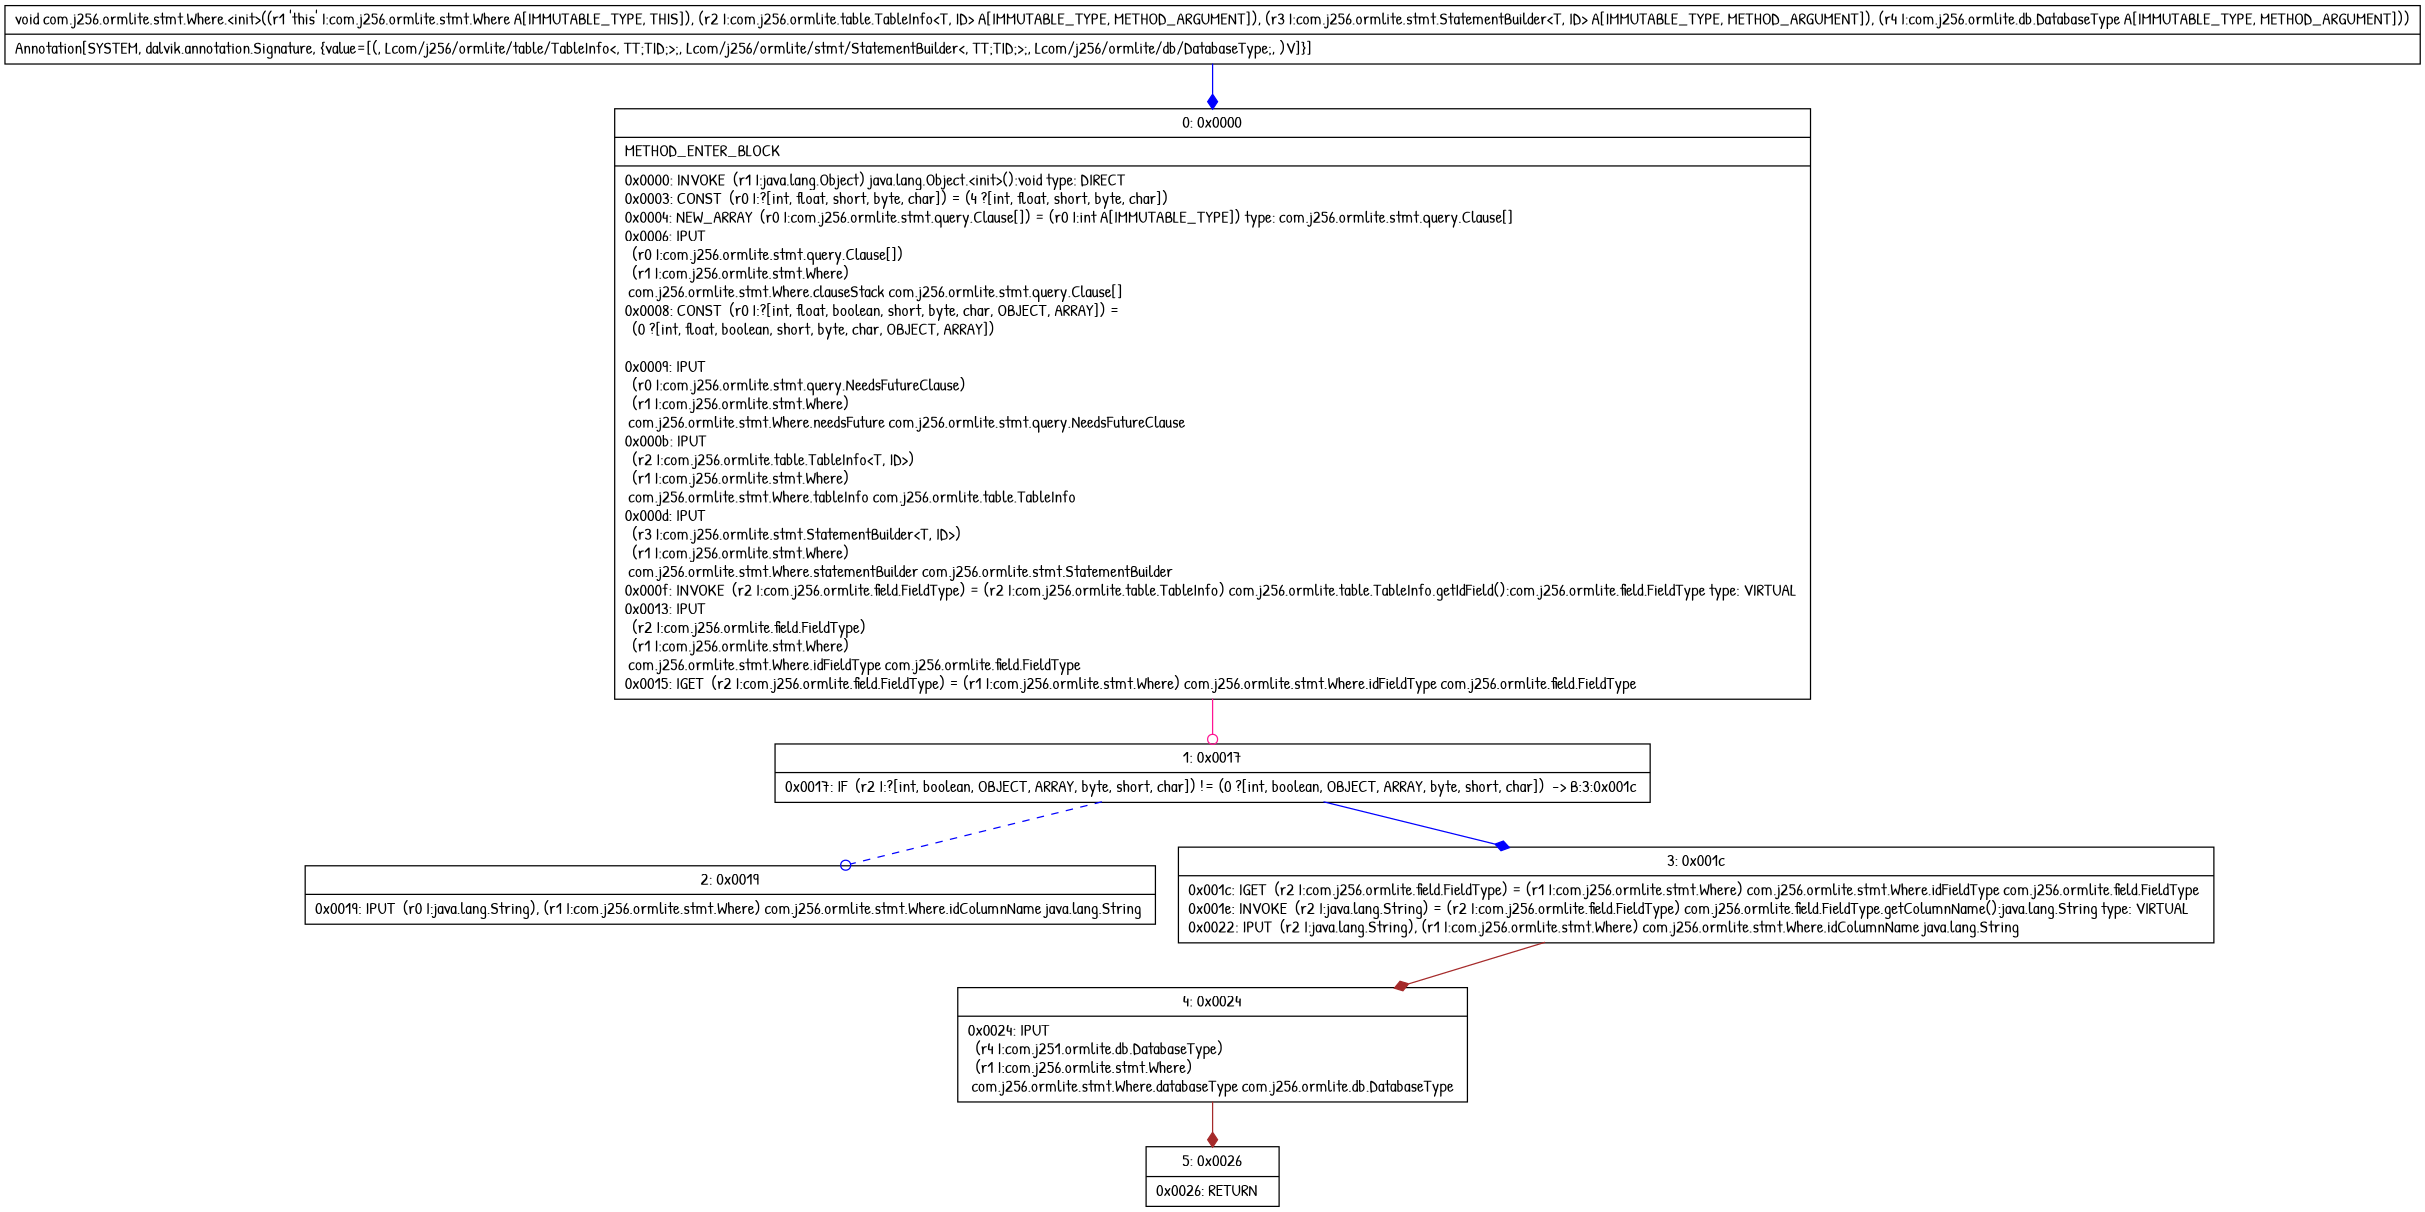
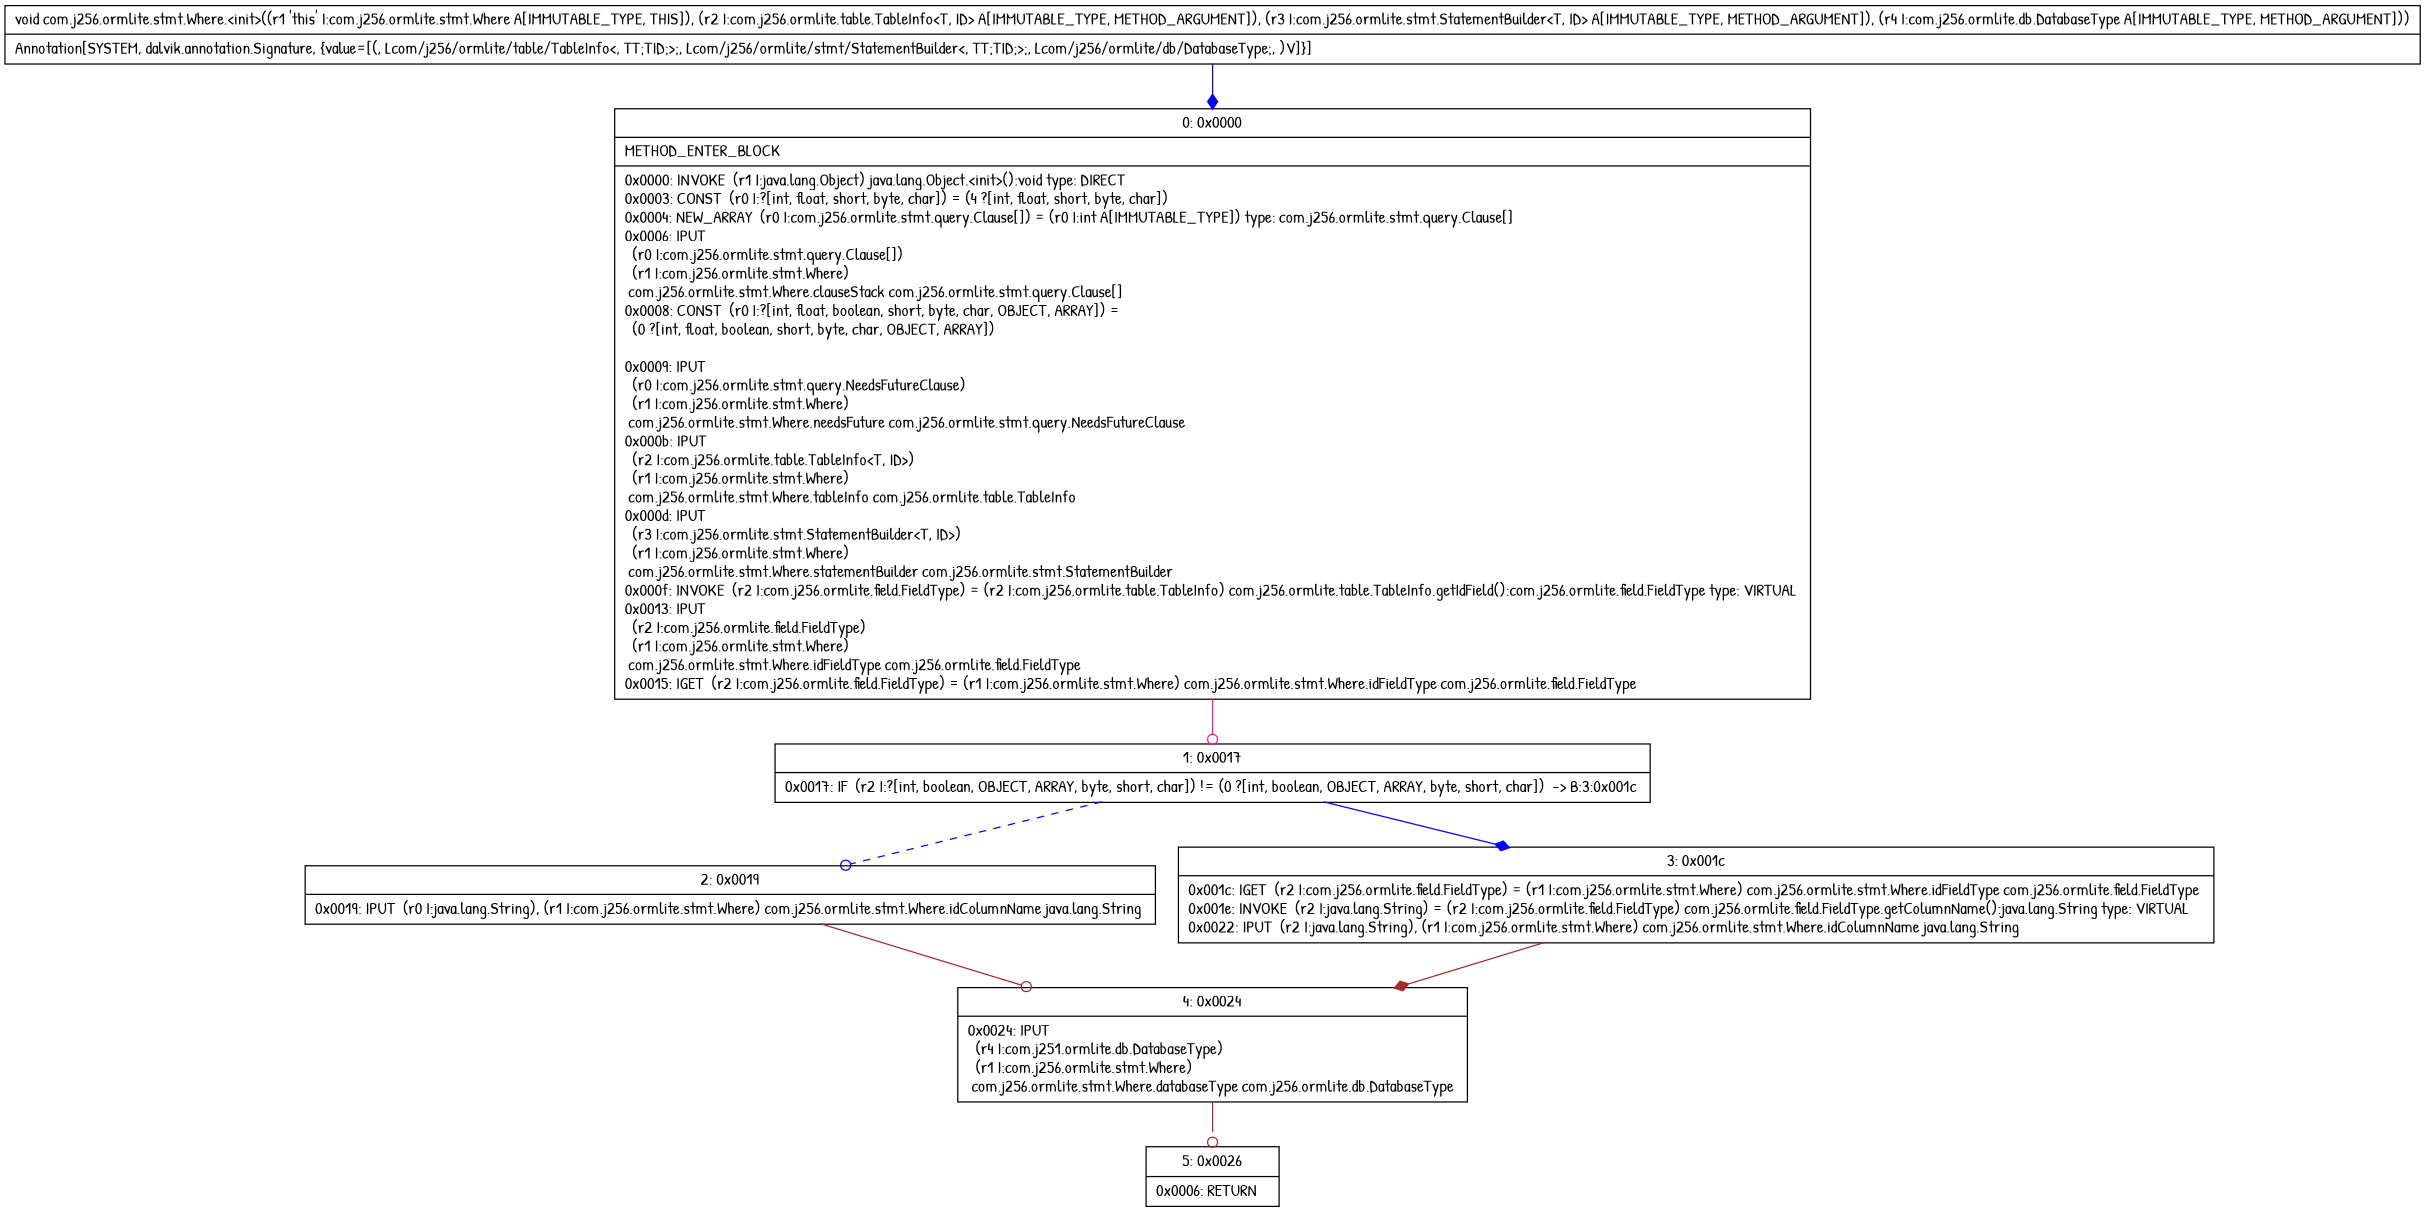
none -> (921, 954)
(1213, 1117) -> (1213, 1117)
(1213, 1191) -> (1213, 1191)
